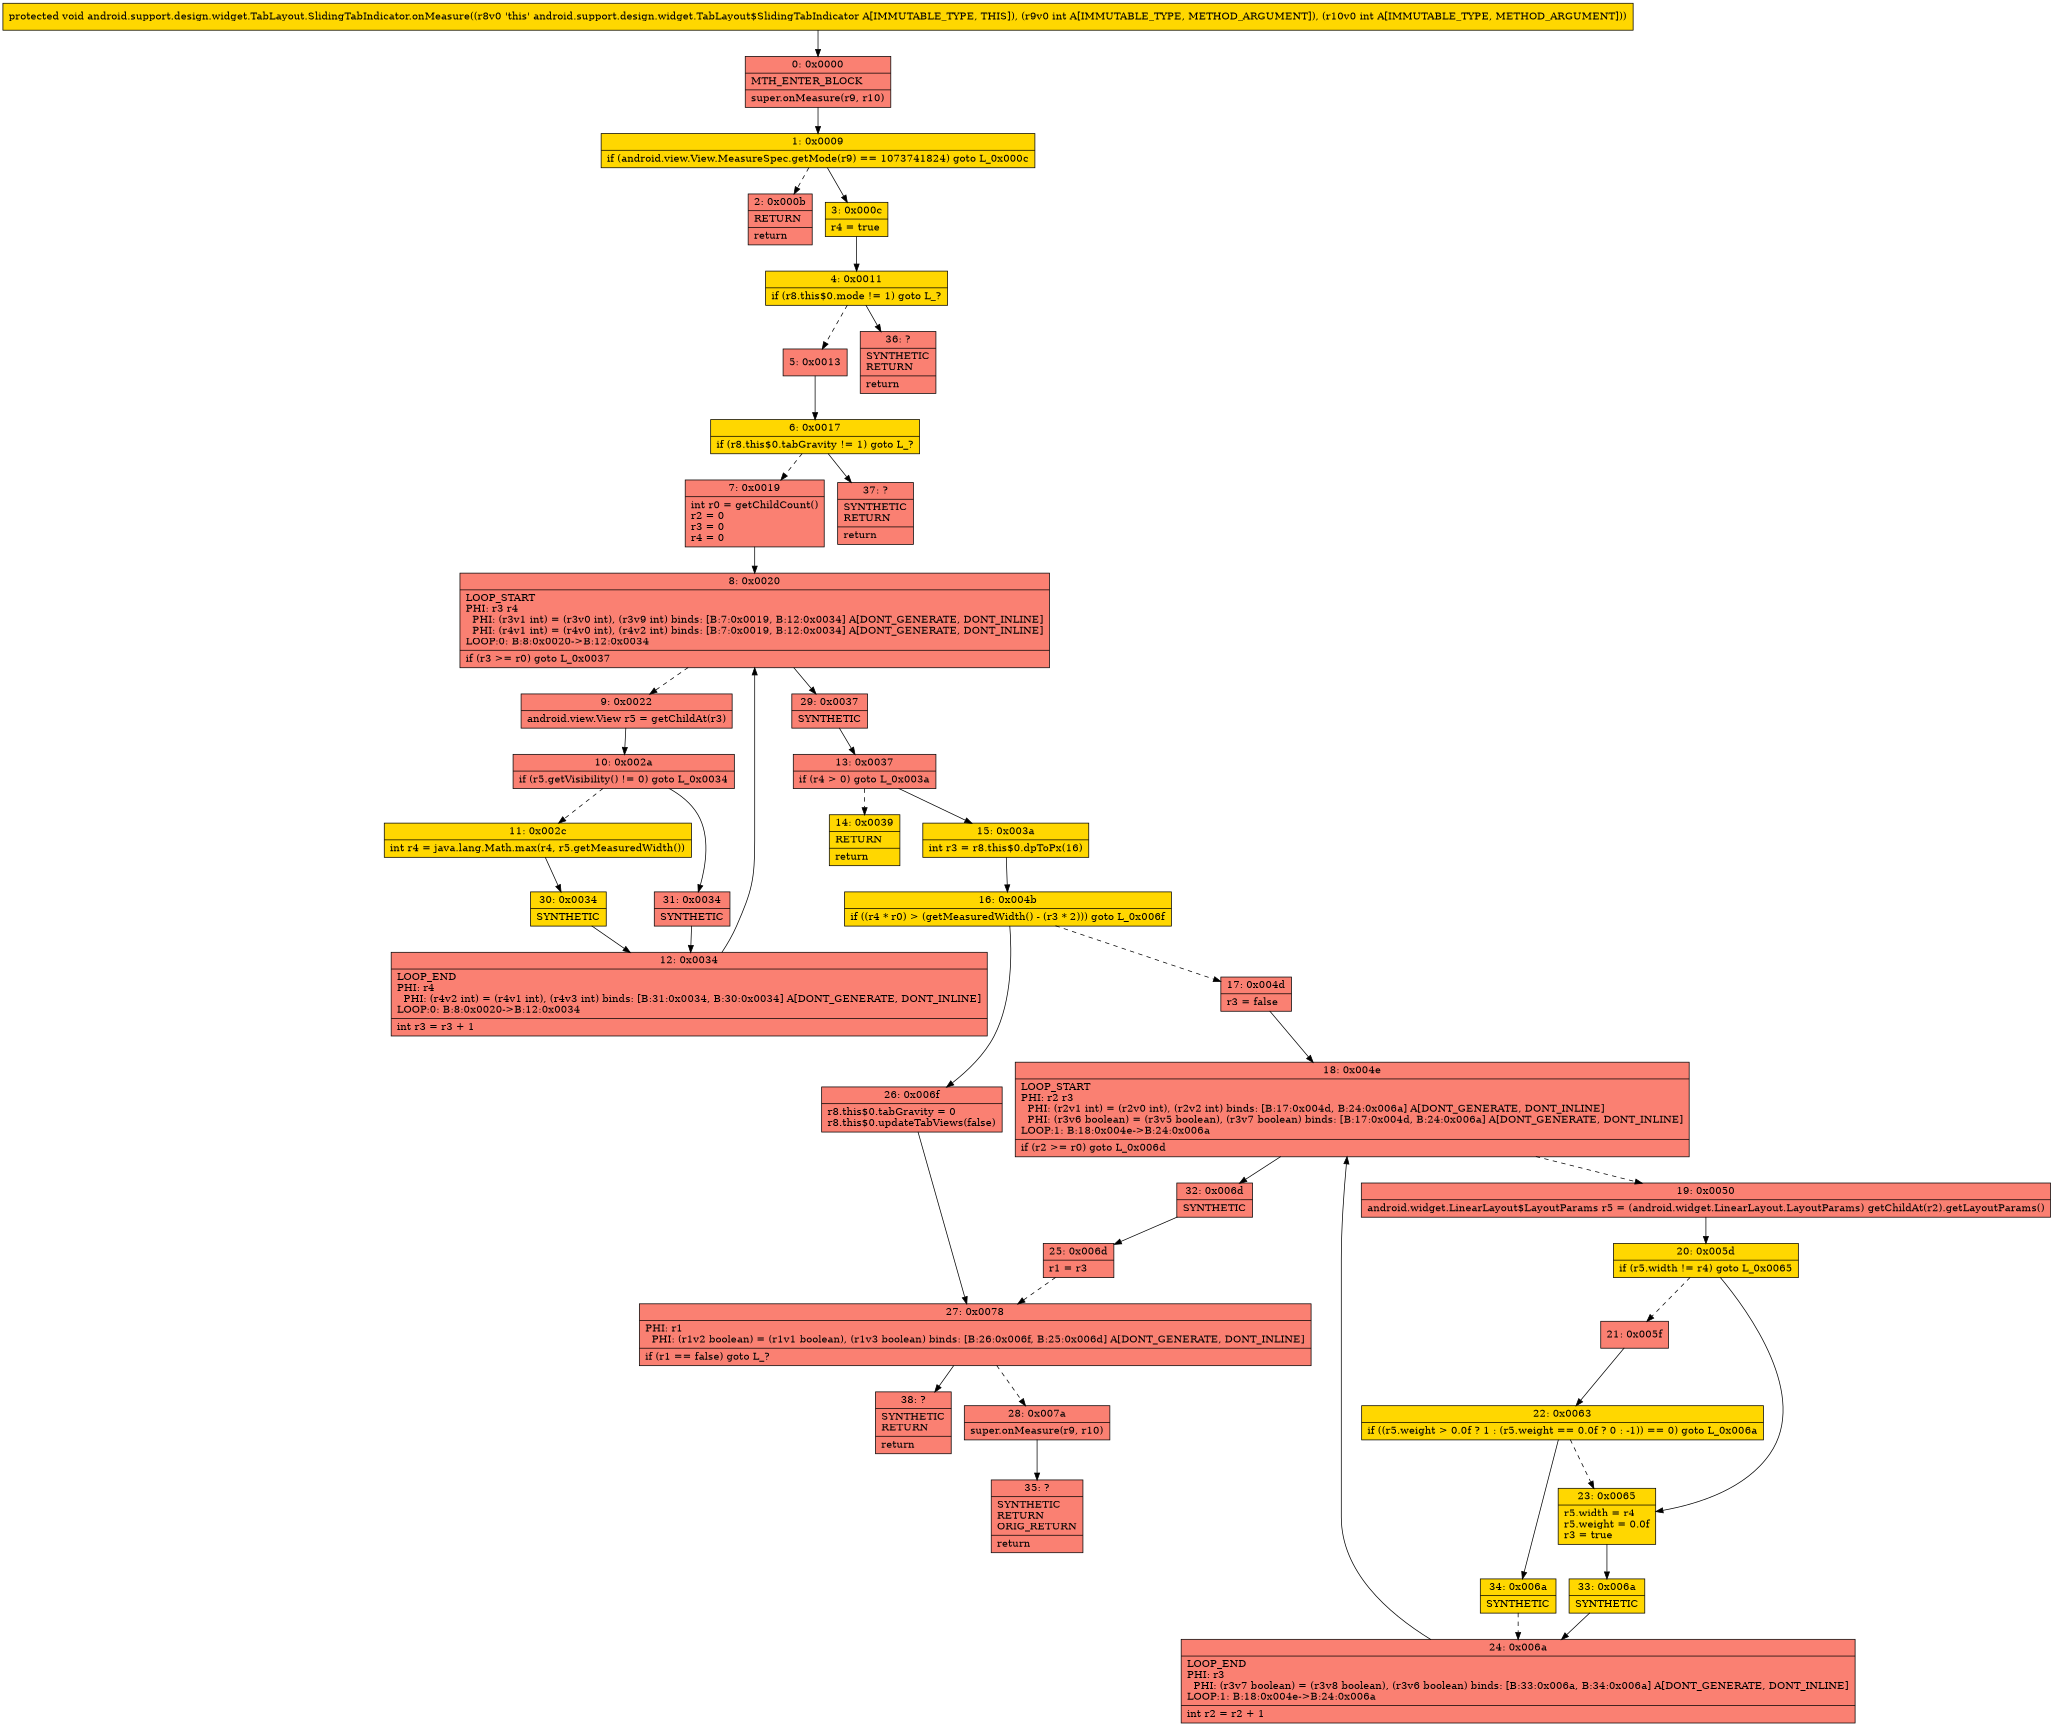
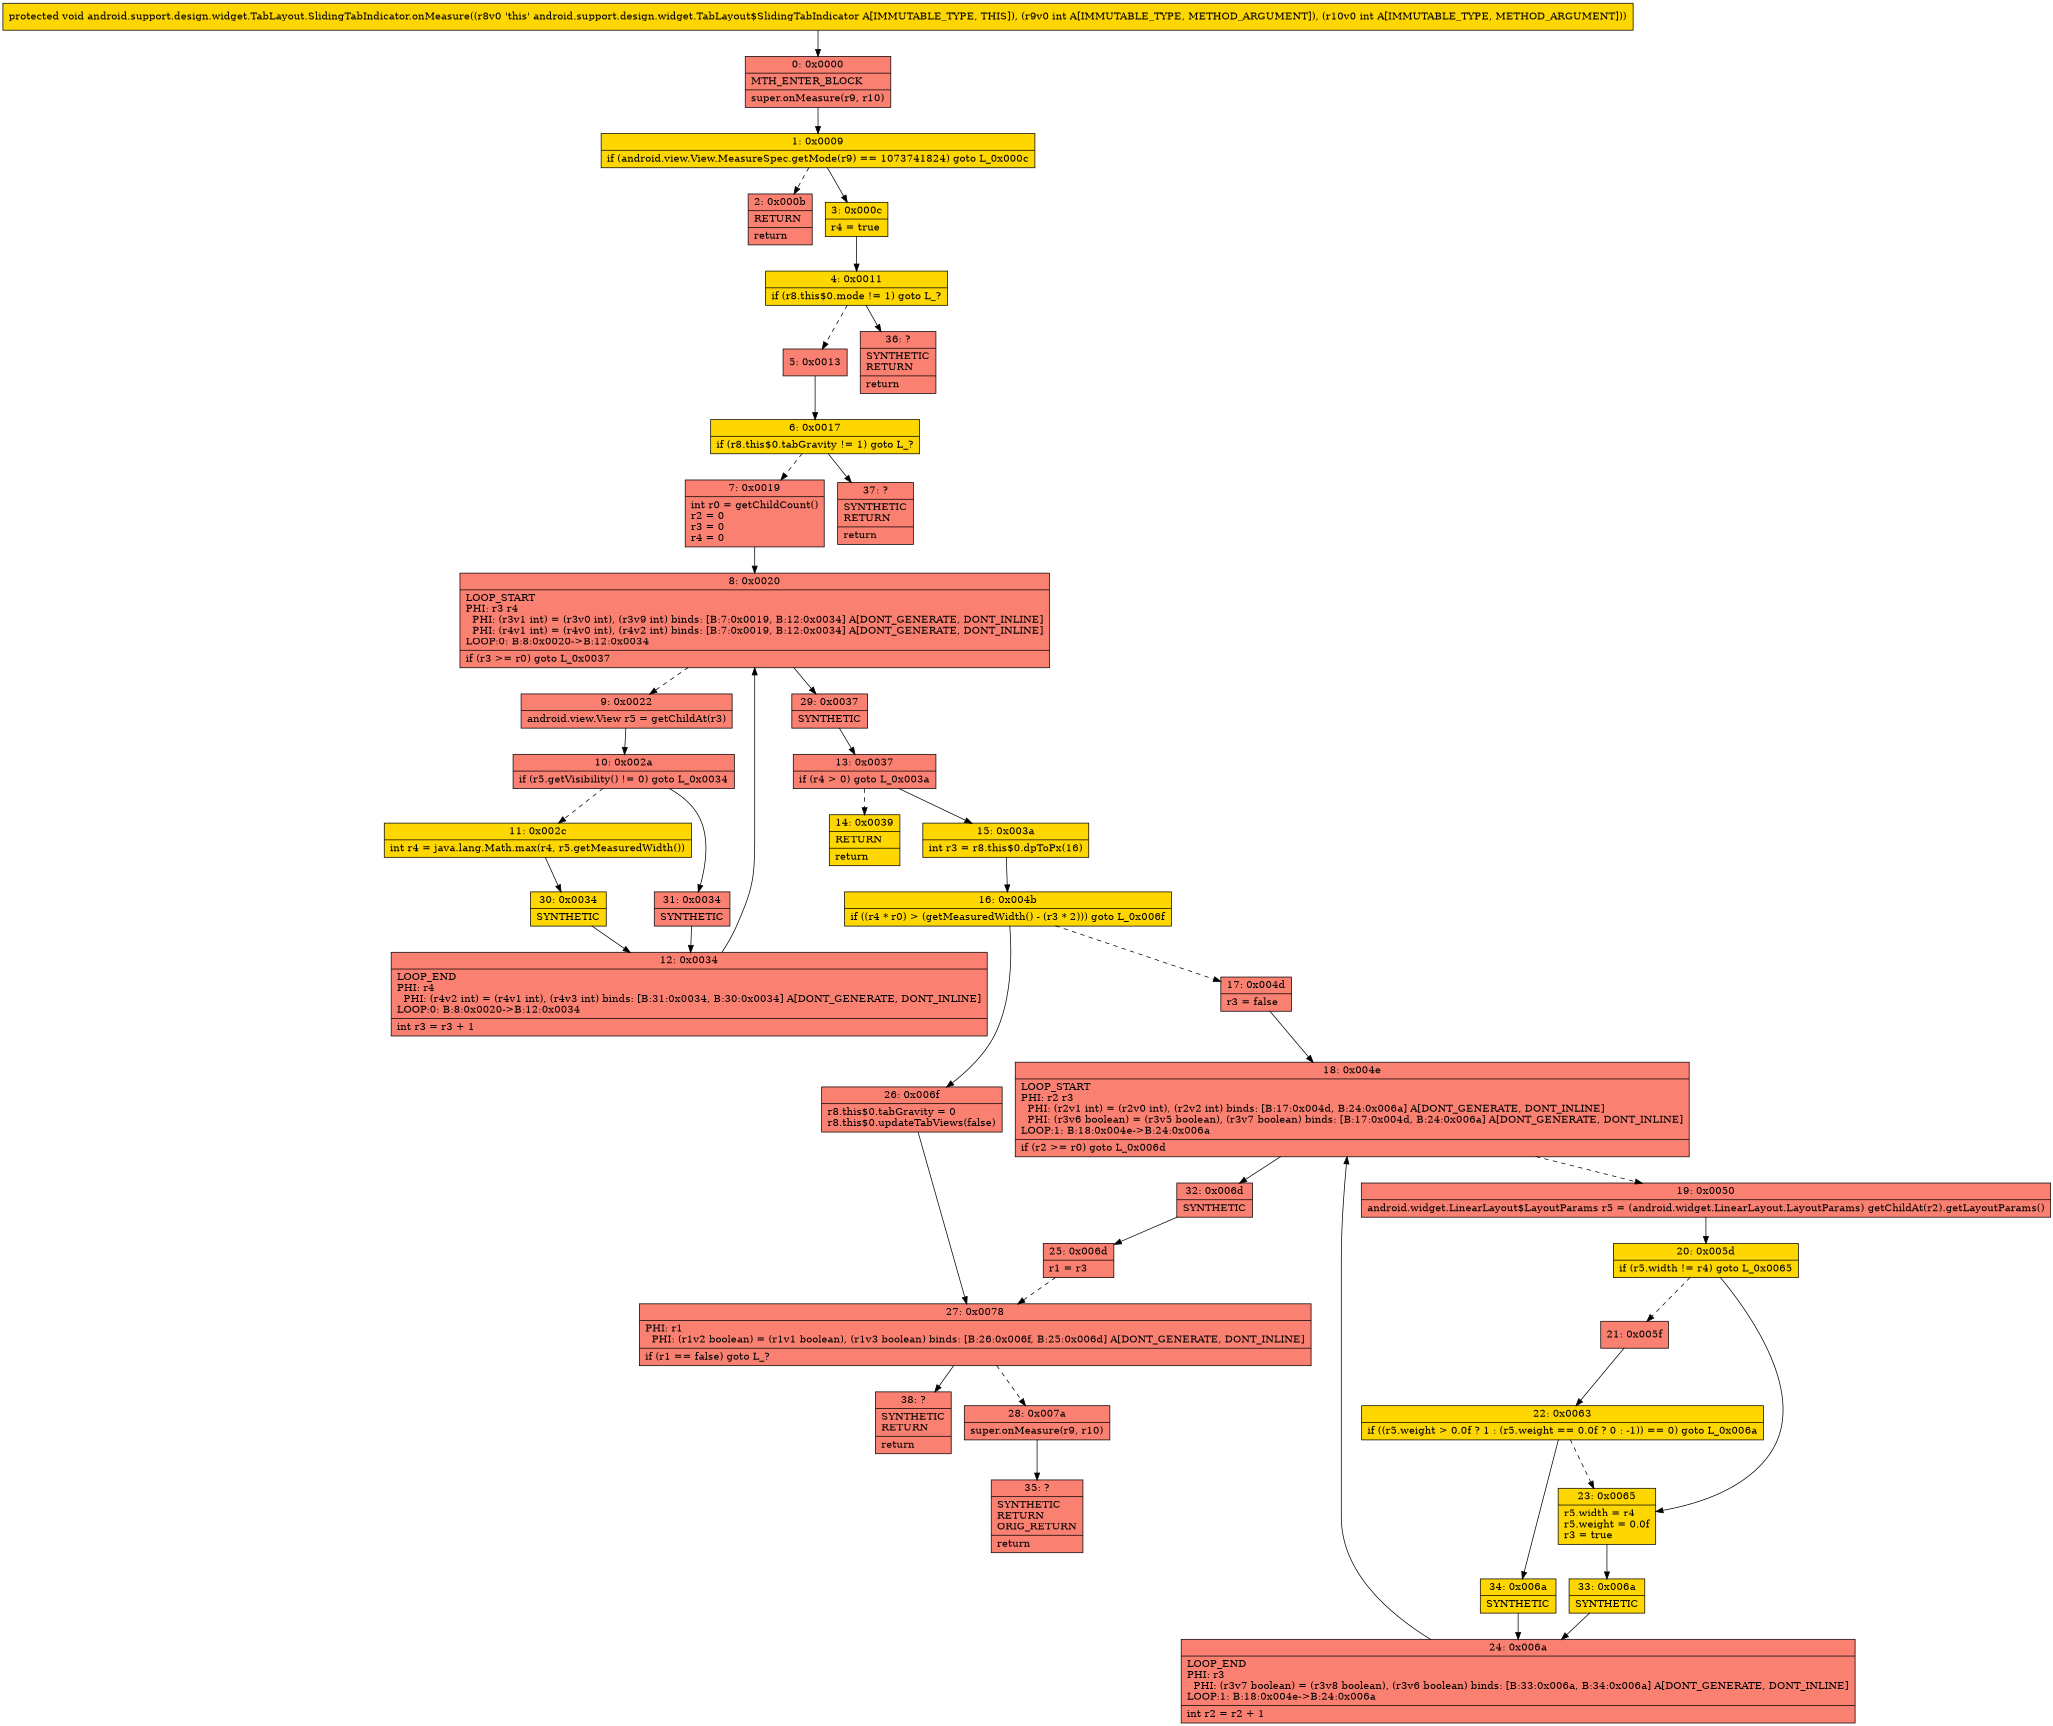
(1518, 1623) -> (1518, 1623)
